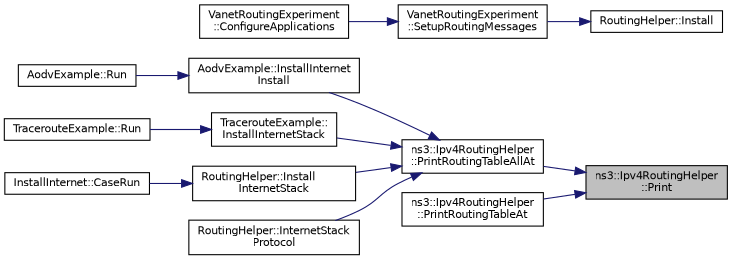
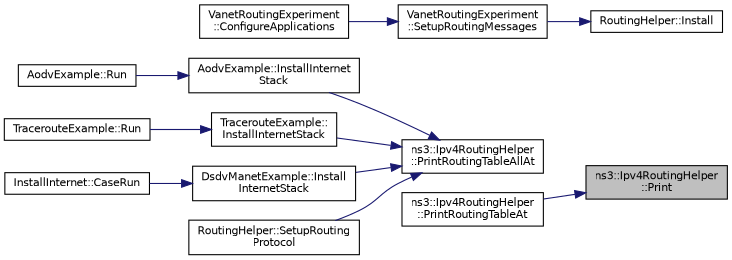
(274, 76) -> (274, 76)
(559, 169) -> none
(274, 183) -> (274, 183)
(274, 237) -> (274, 237)
